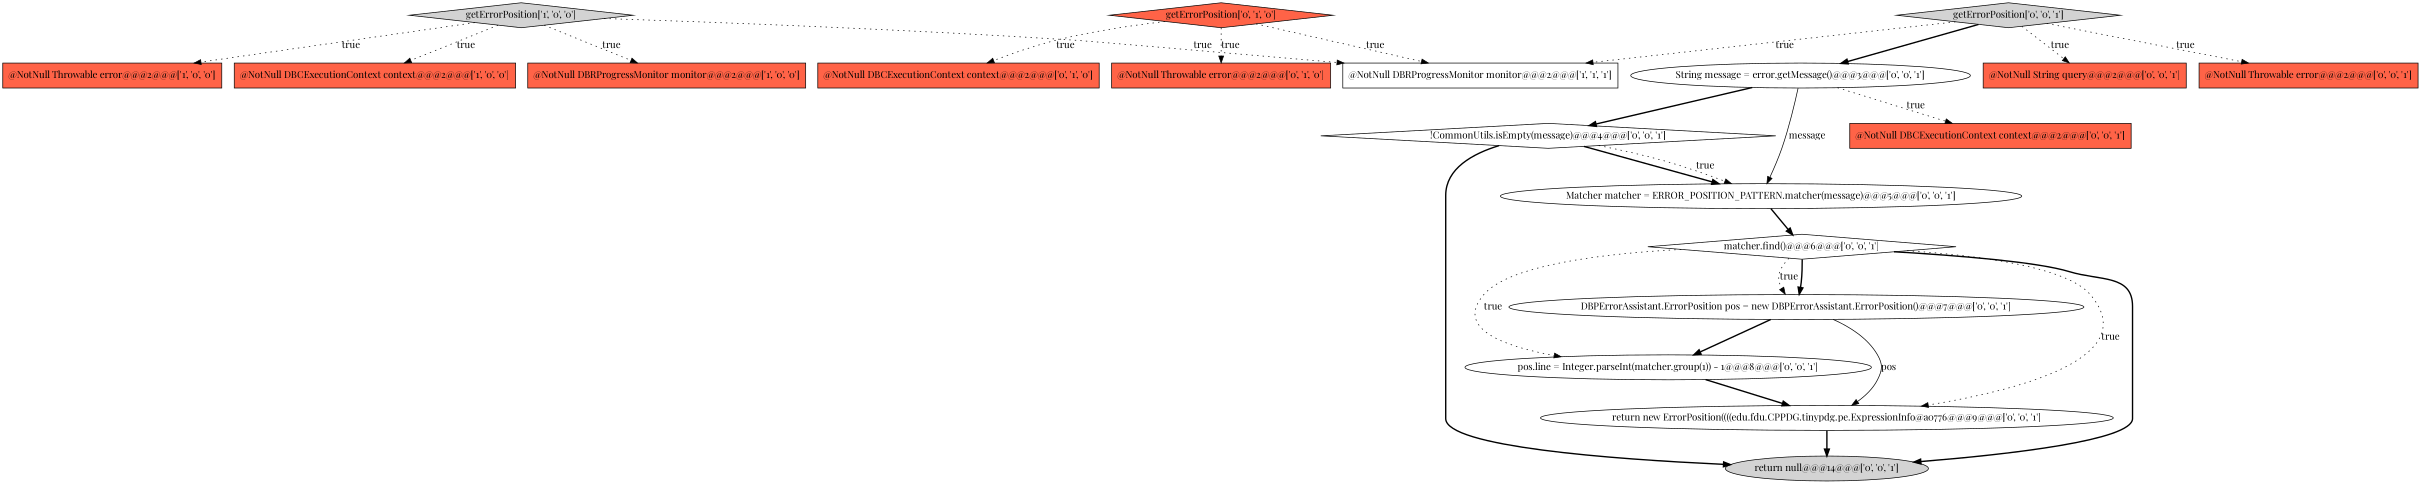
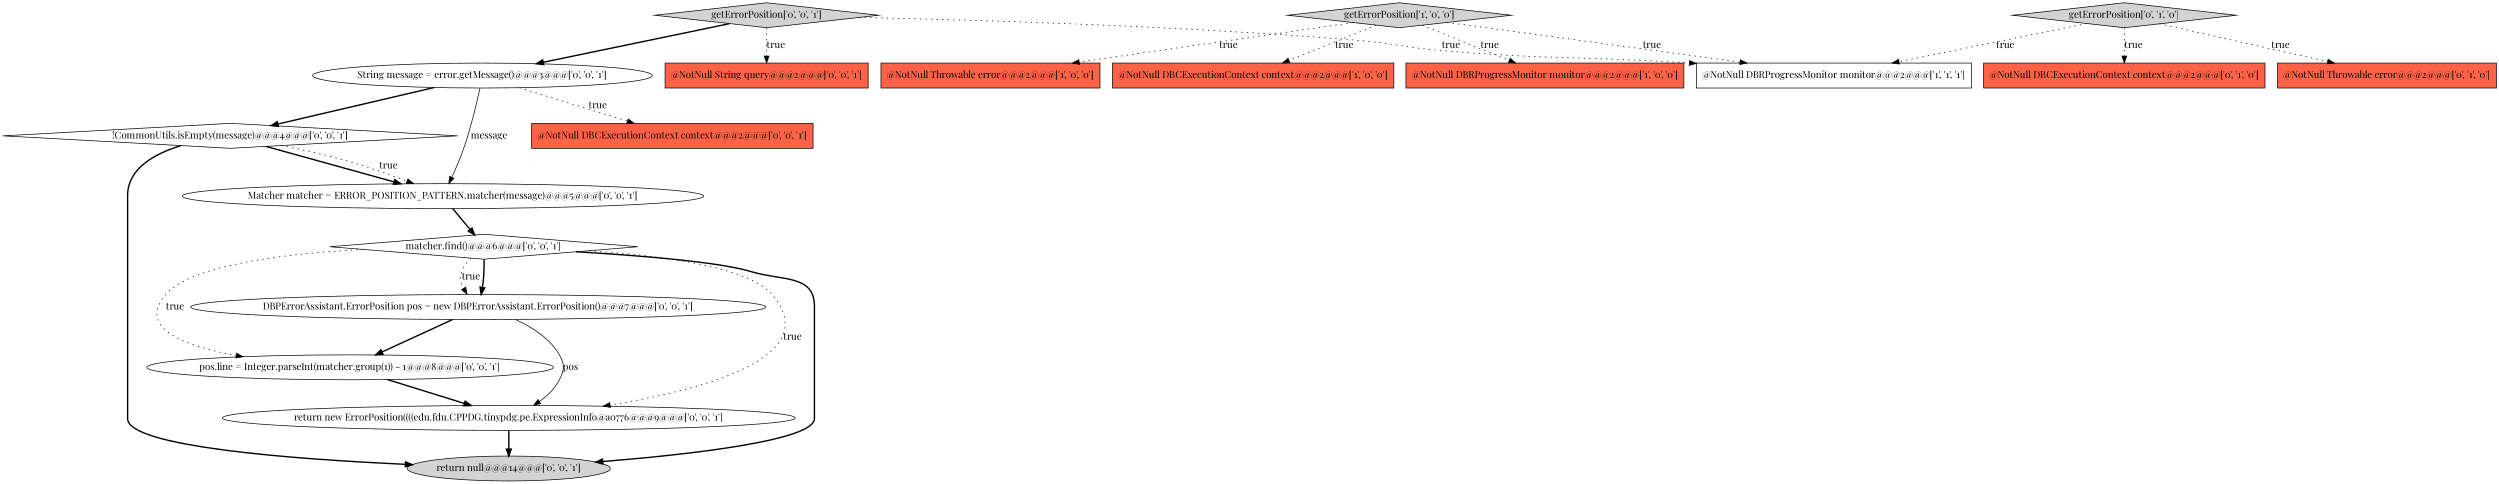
(1221, 15) -> (2124, 15)
(2309, 76) -> none
